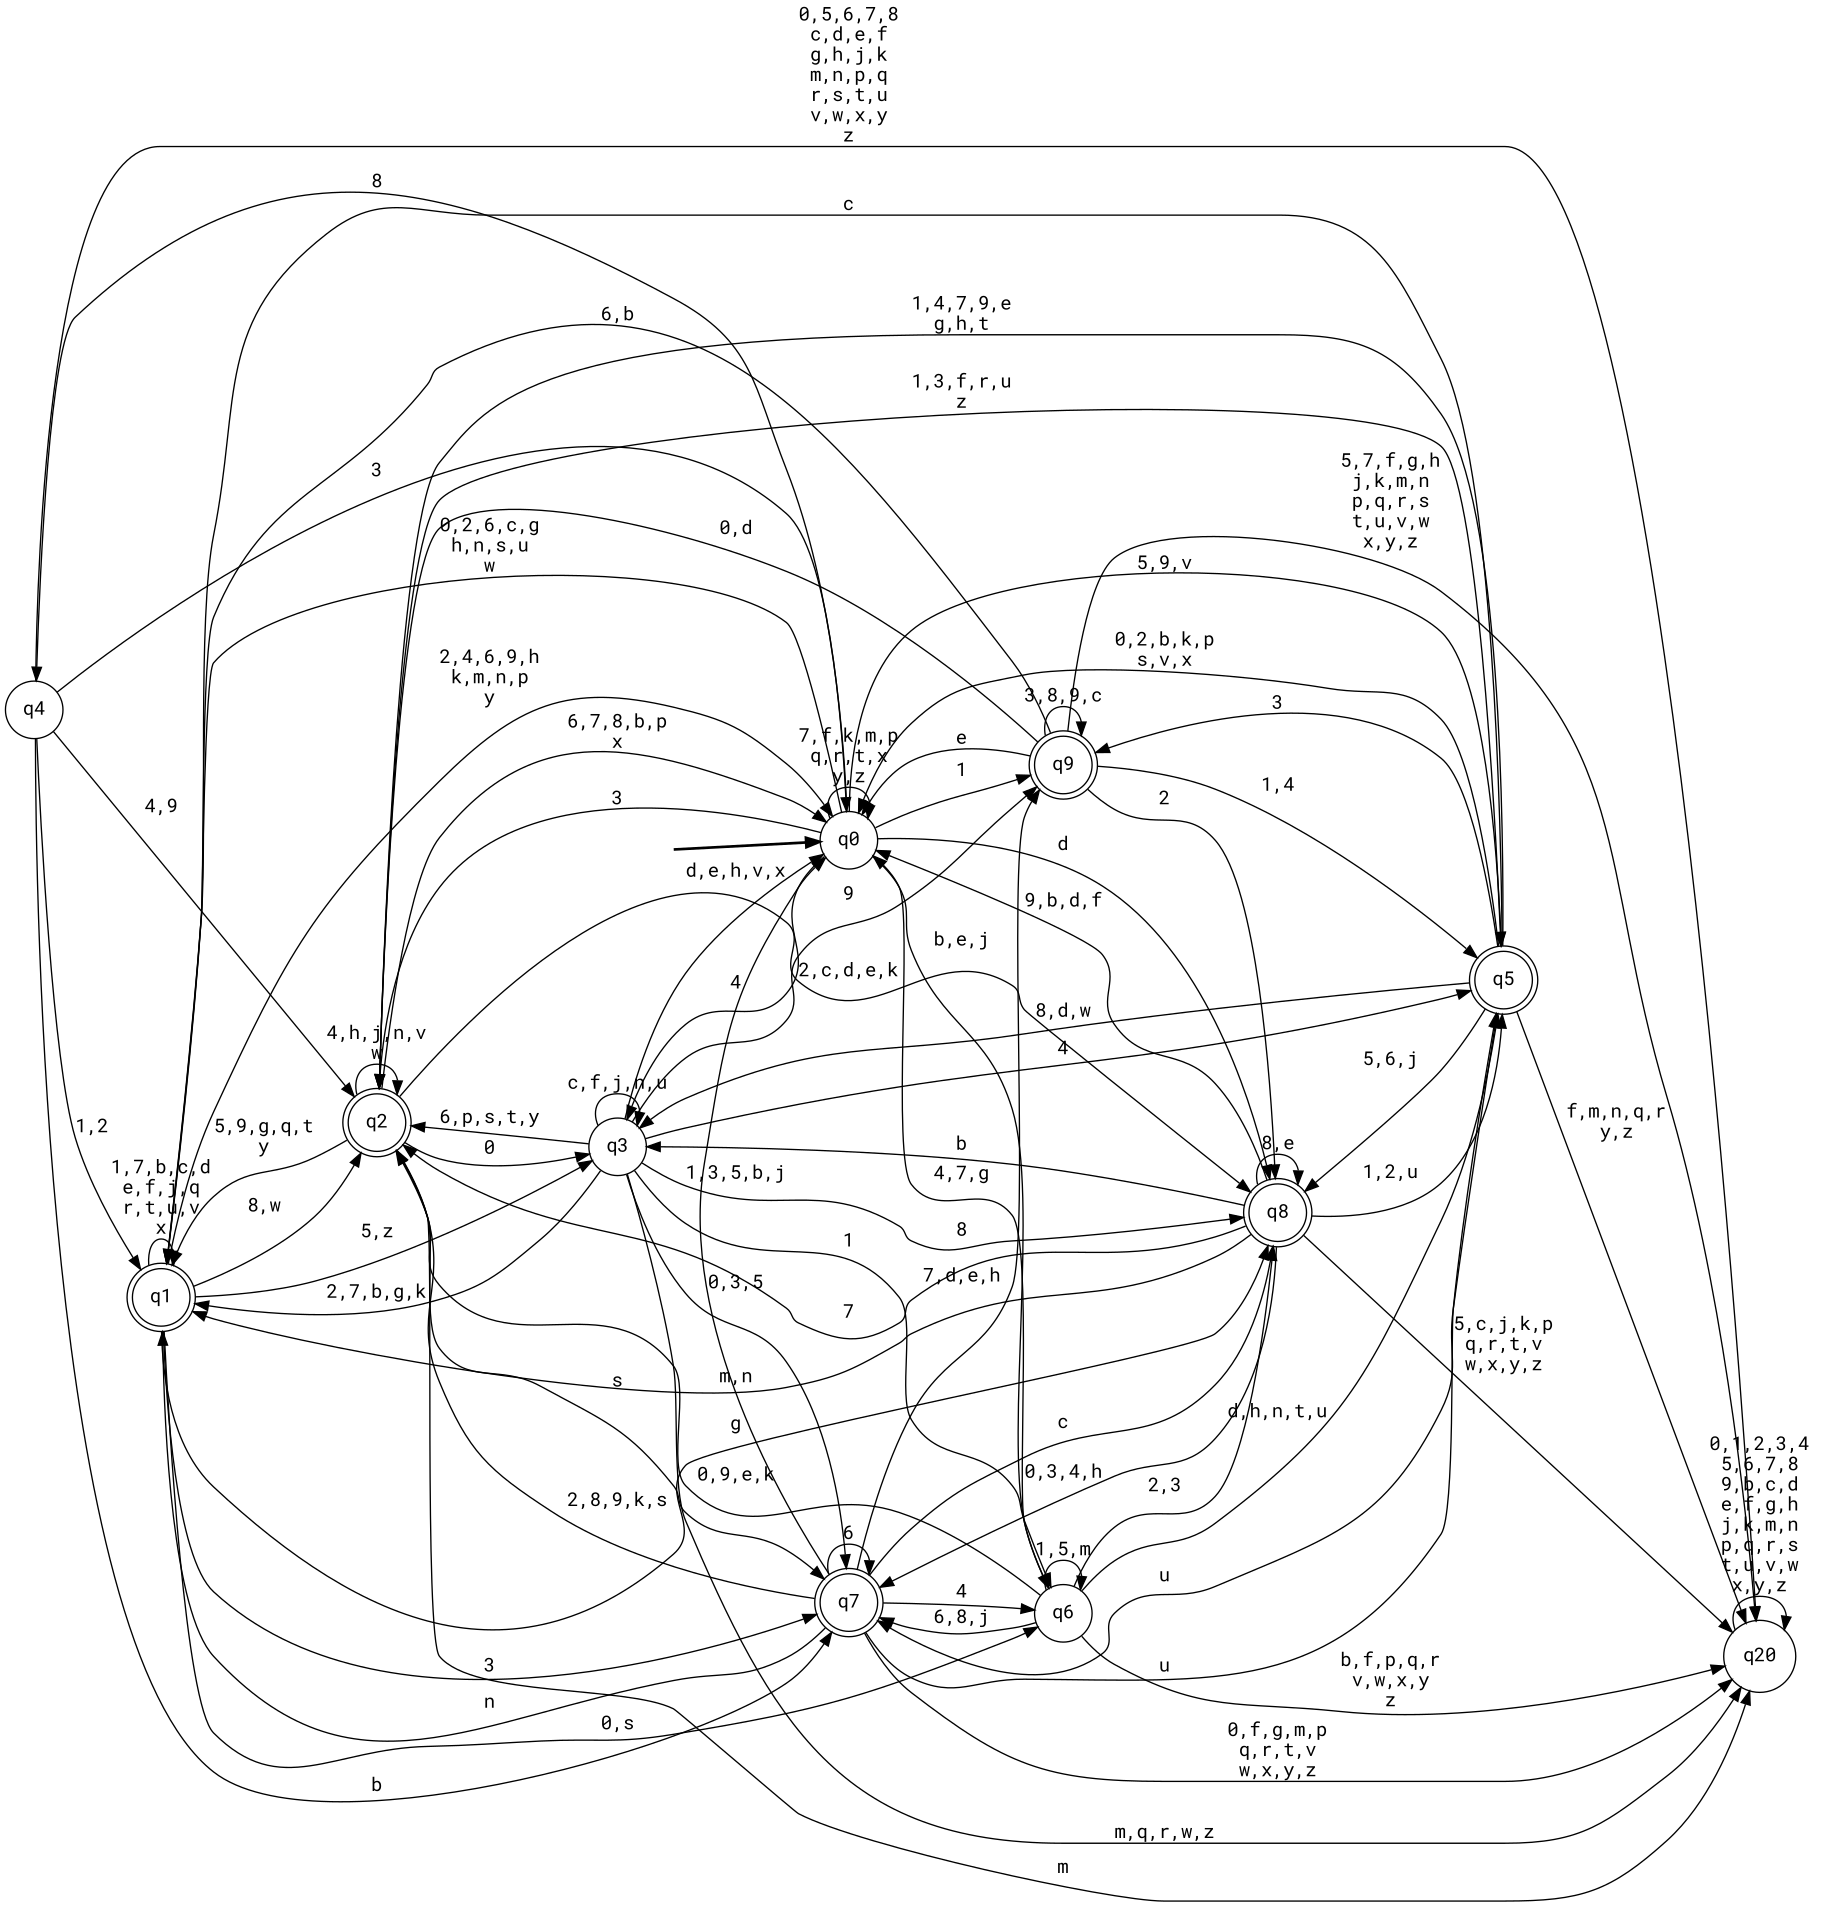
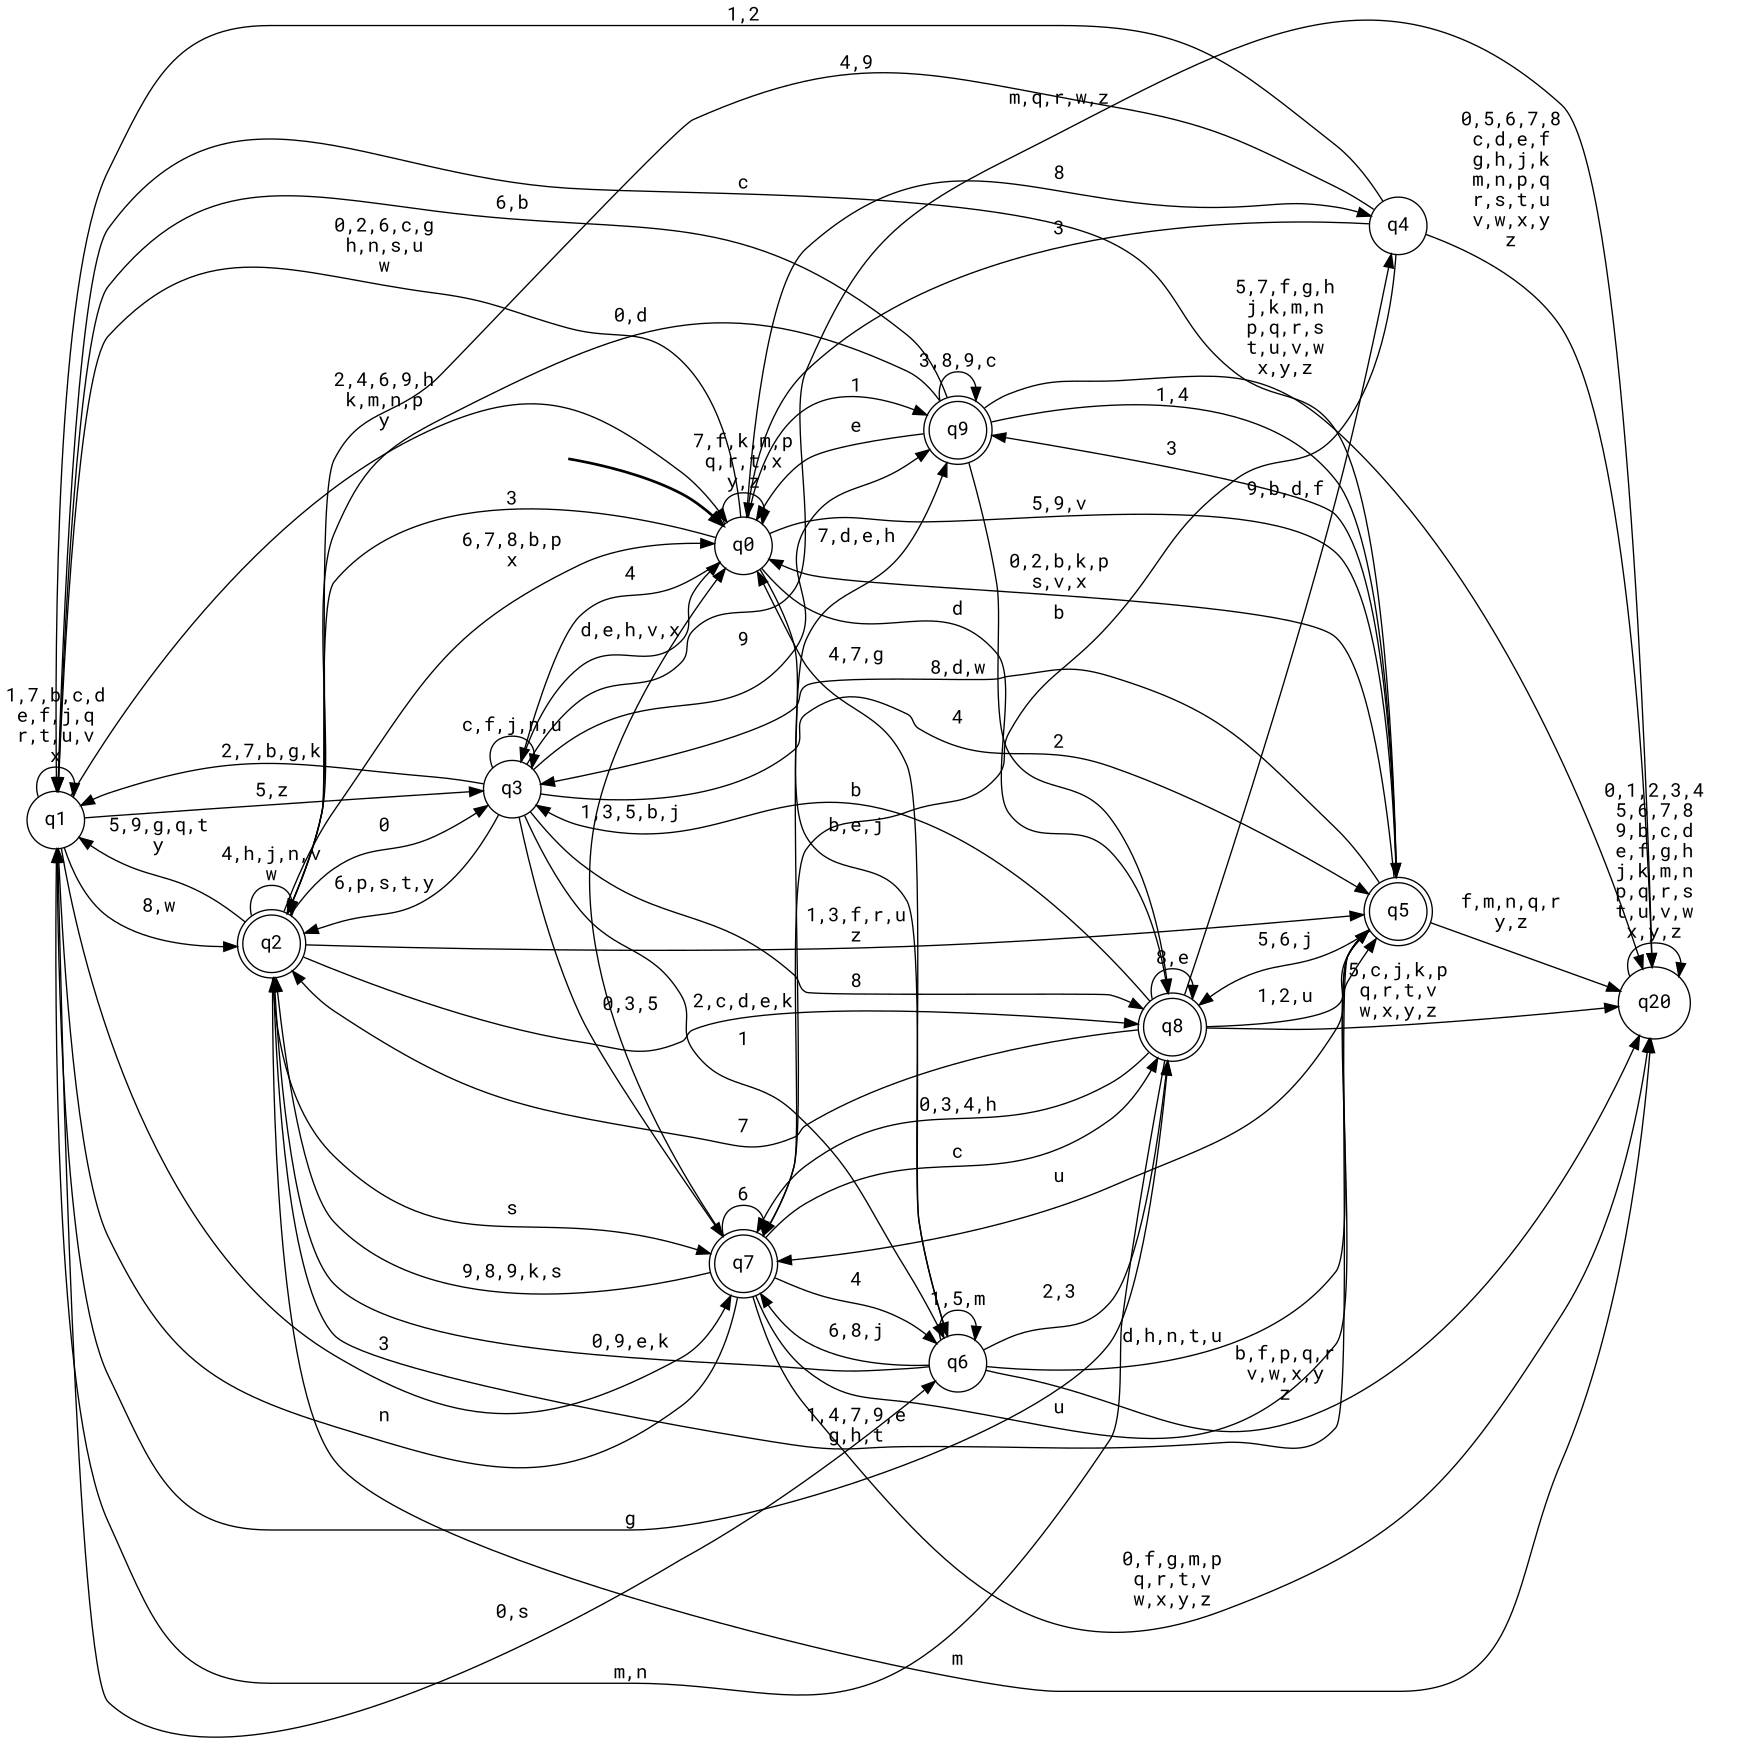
(1109, 986) -> (1298, 634)
(161, 1297) -> (56, 820)
(618, 1501) -> (512, 1273)
